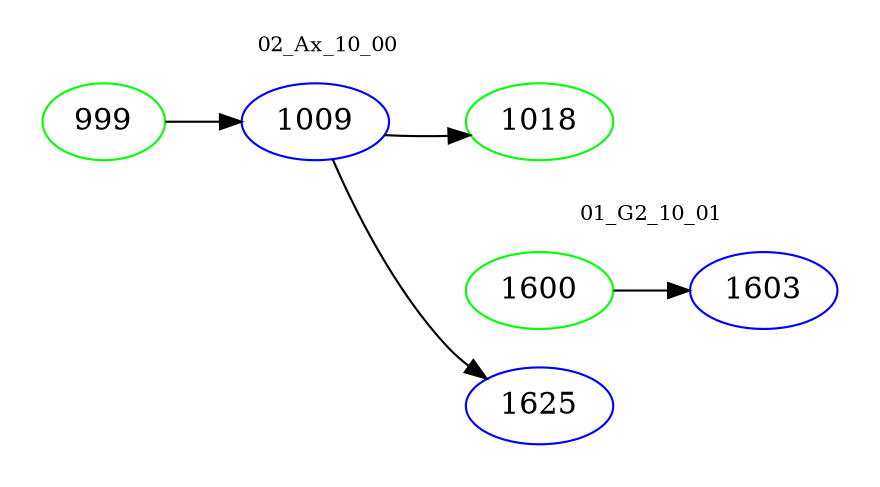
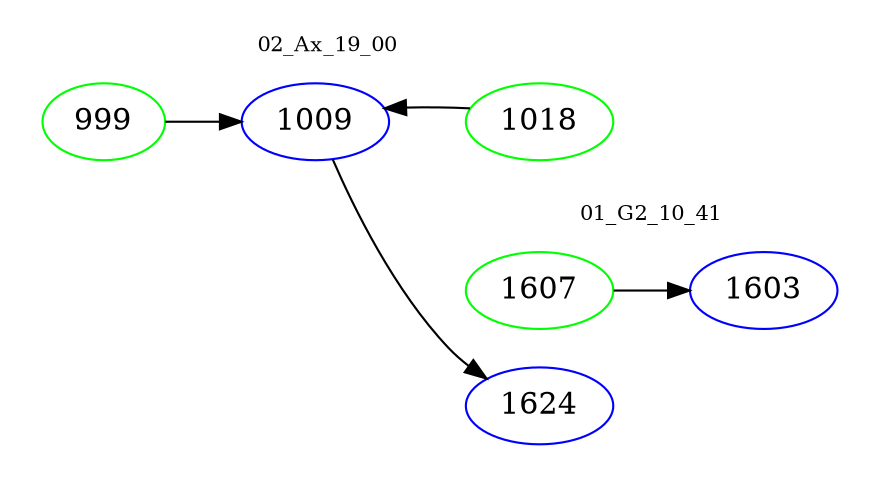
(328, 46) -> (328, 46)
(416, 136) -> (438, 107)
(652, 215) -> (652, 215)
(540, 291) -> (540, 291)
(540, 406) -> (540, 406)
